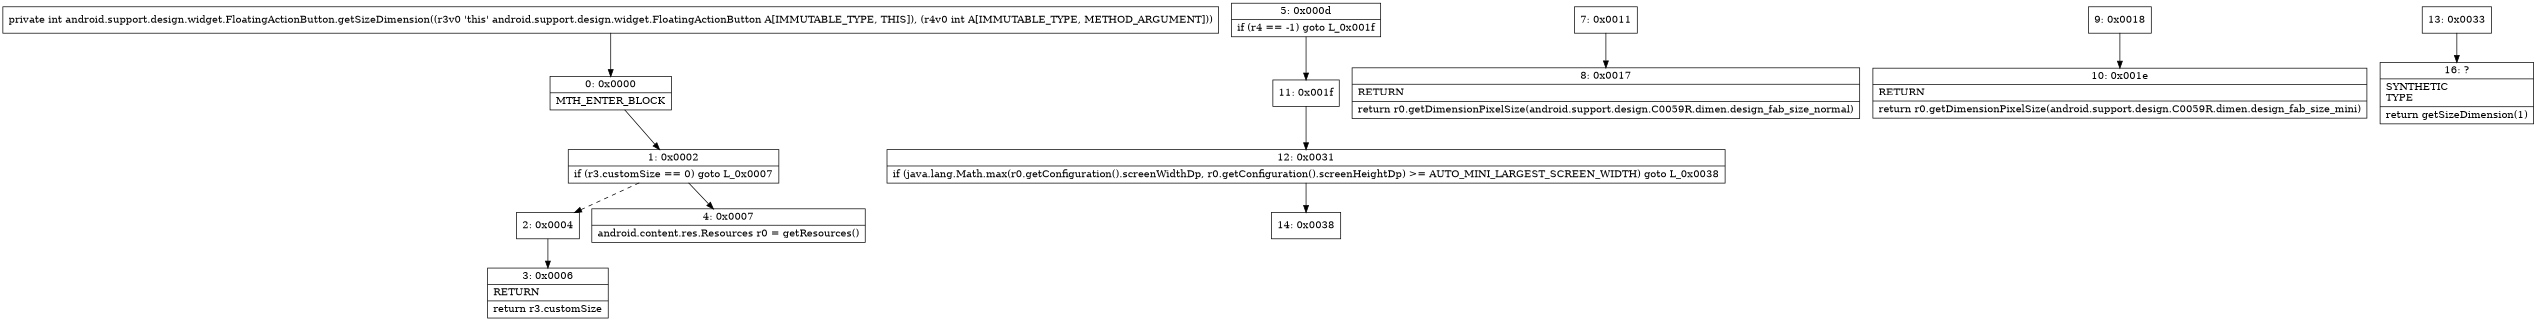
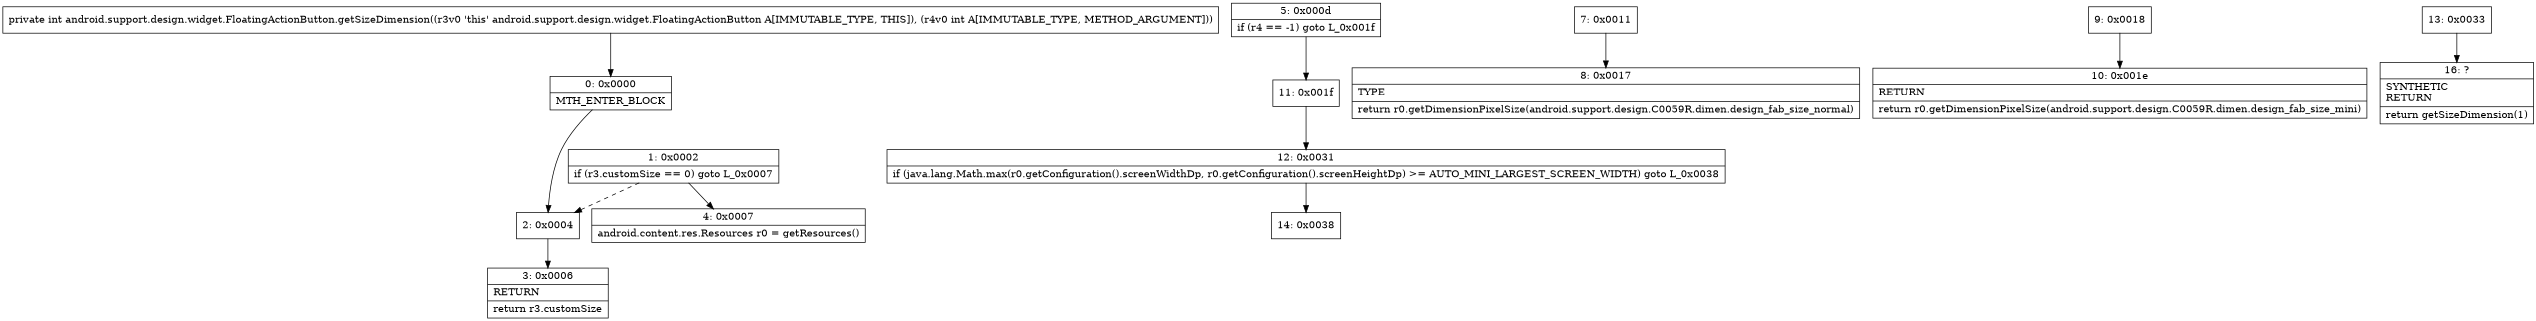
(1381, 92) -> (1372, 92)
(2400, 98) -> (2409, 98)
(640, 127) -> (560, 153)
